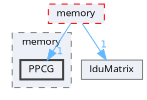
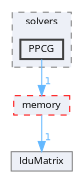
(61, 39) -> (42, 74)
(42, 42) -> (42, 22)
